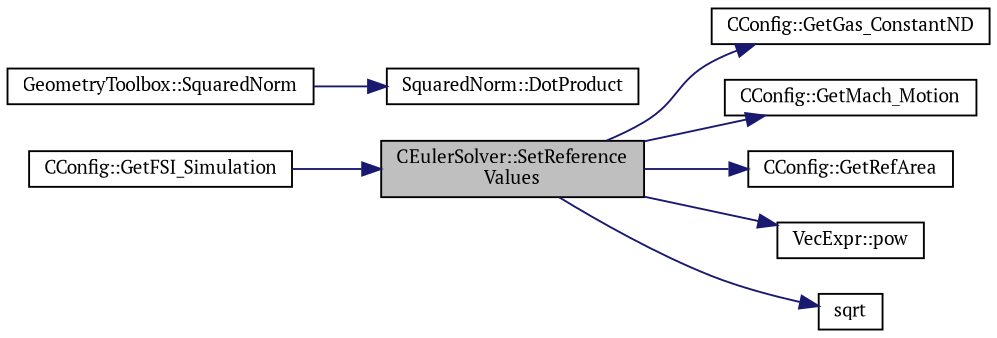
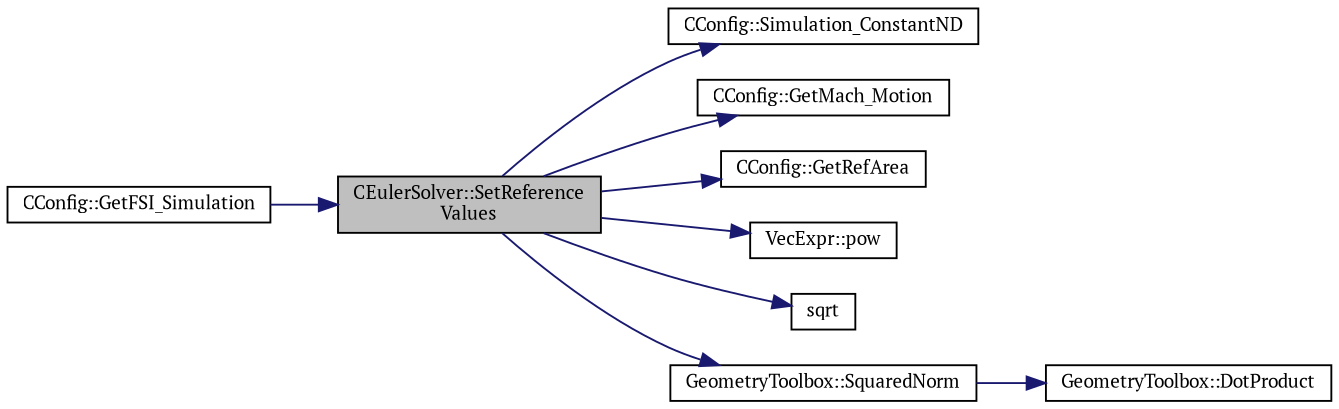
(851, 26) -> (823, 26)
(513, 86) -> (1189, 383)
none -> (596, 306)
